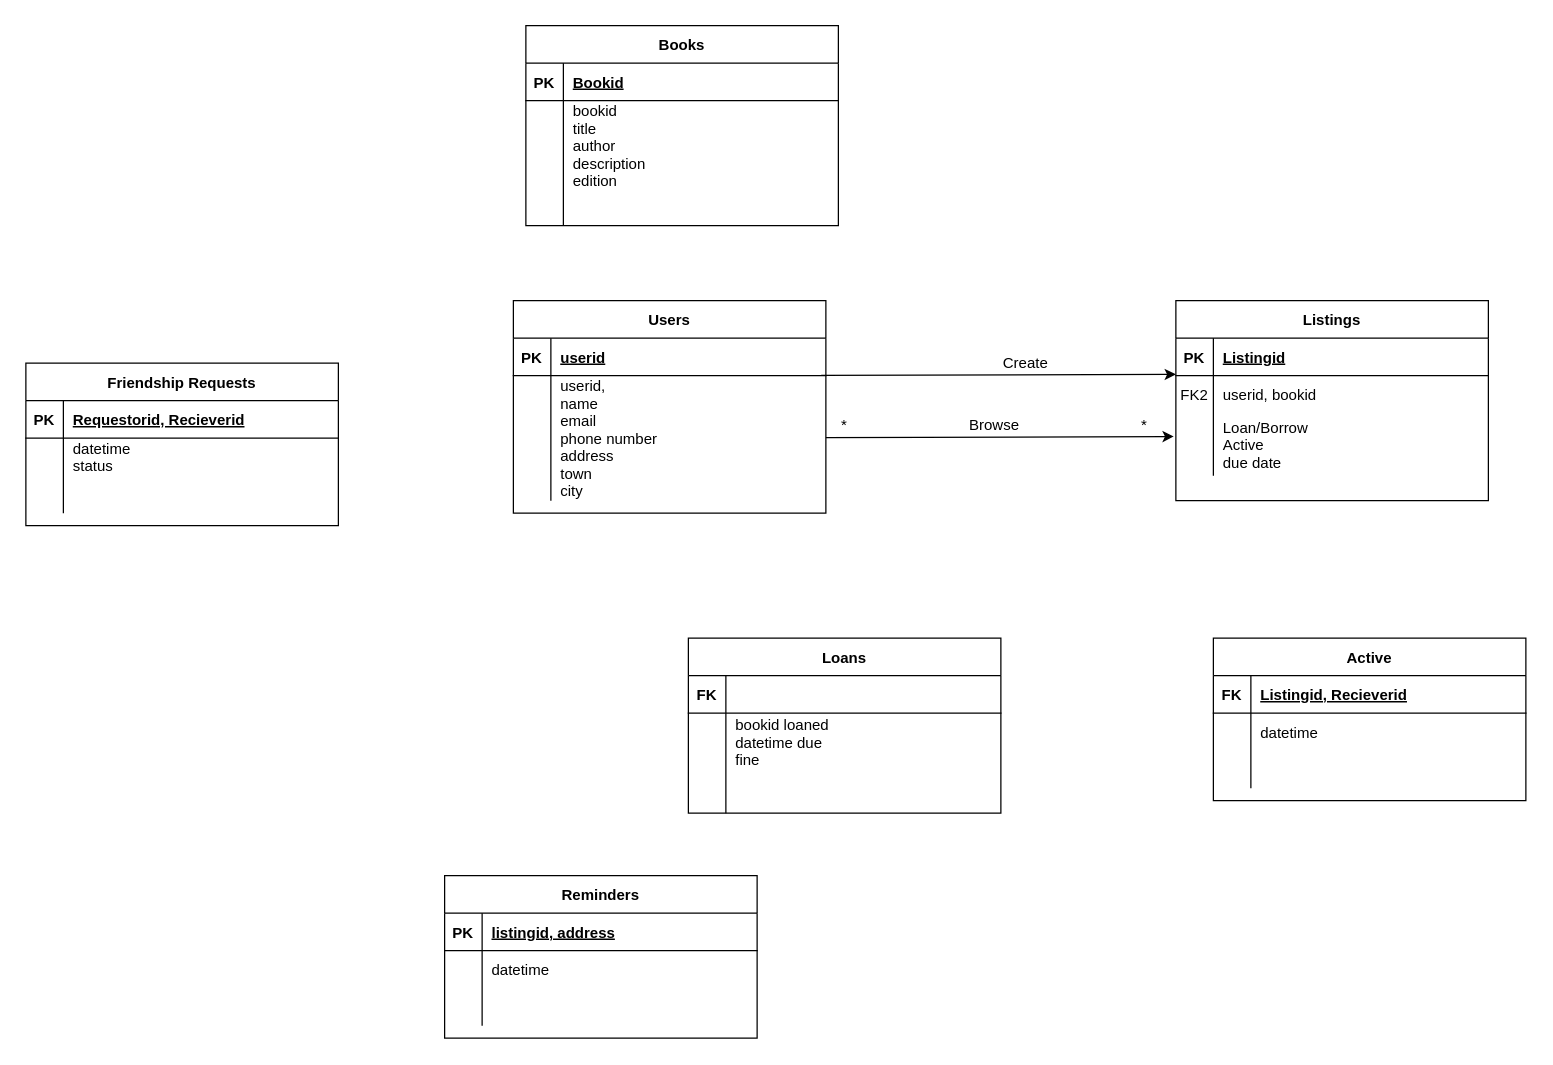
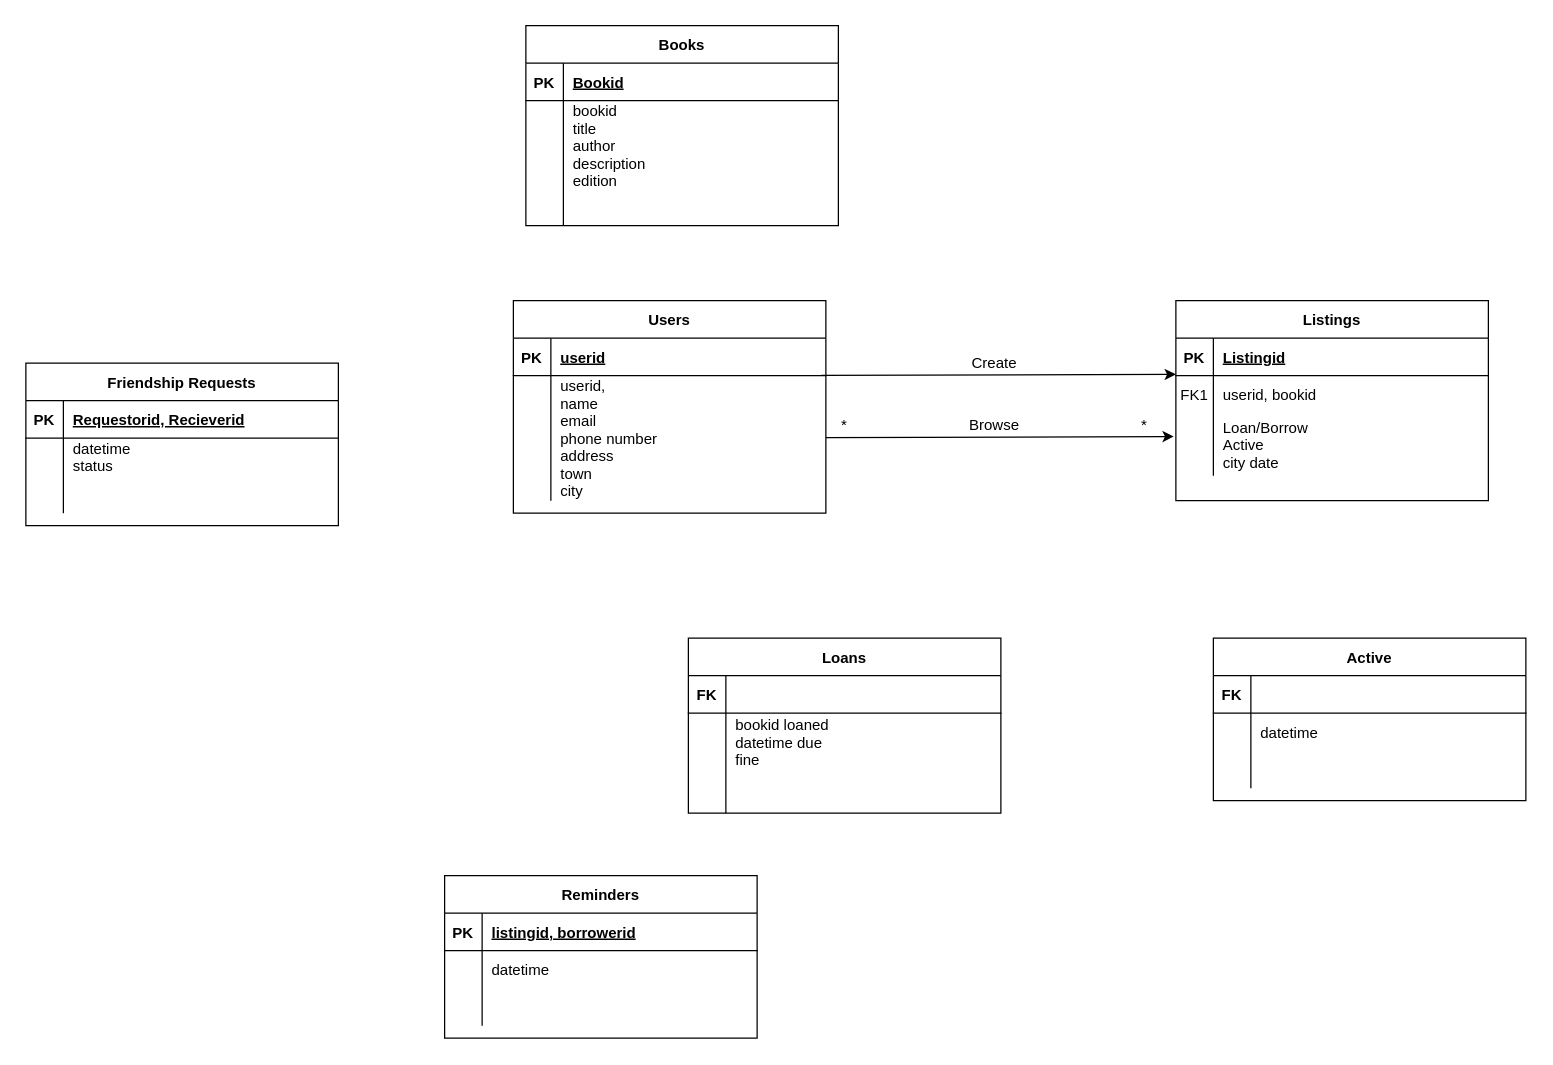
(1026, 363) -> (994, 363)
(1194, 395) -> (1194, 395)
(1269, 428) -> (1269, 428)
(1388, 694) -> none
(555, 933) -> (566, 933)
